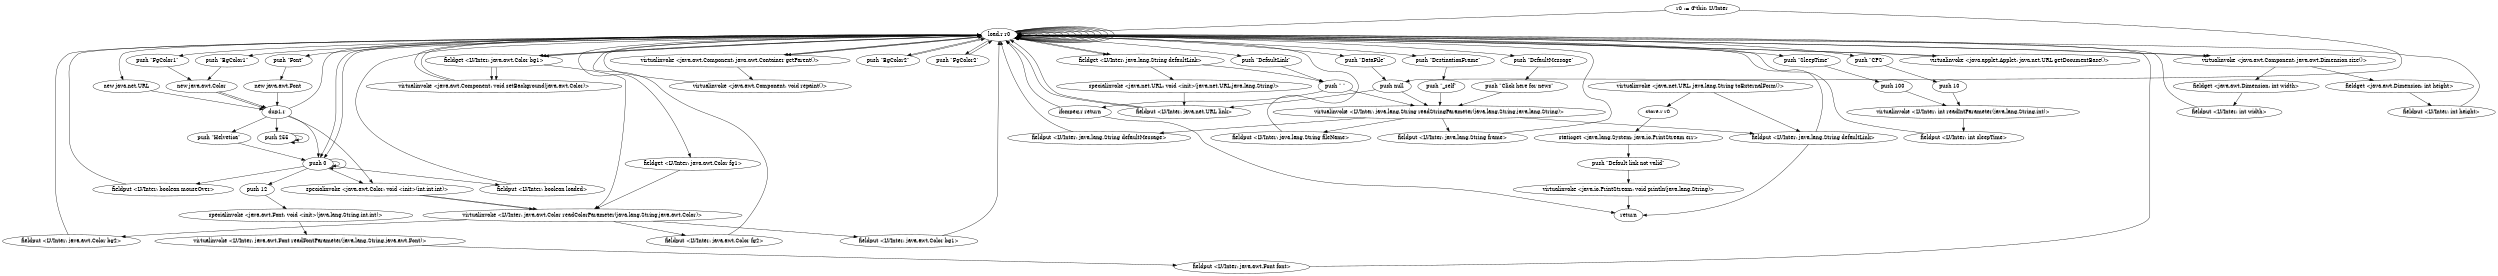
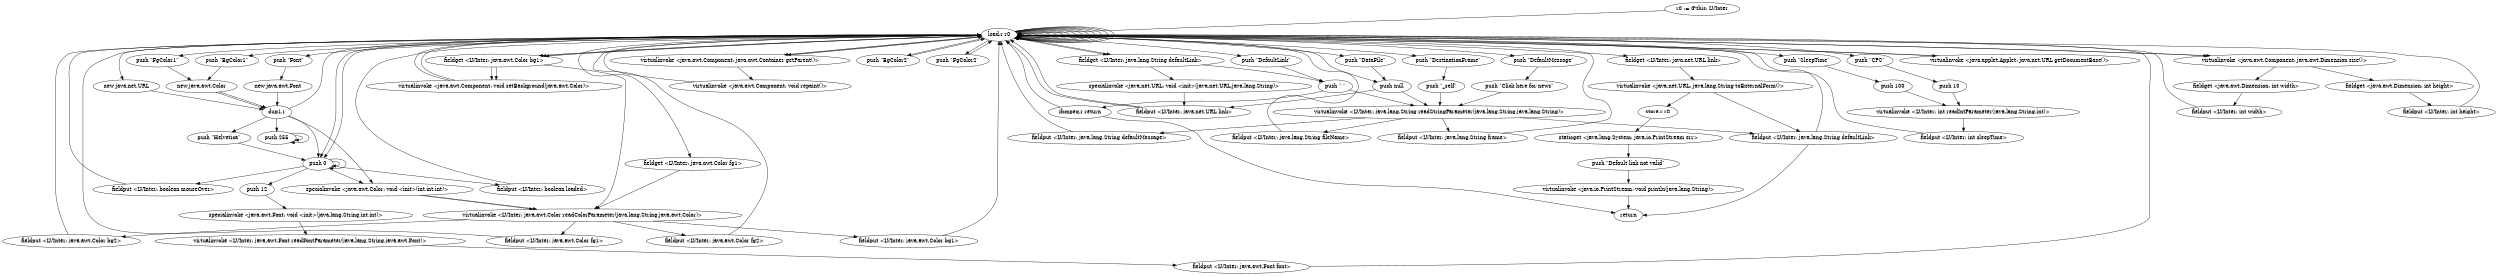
none -> (1673, 61)
(2243, 77) -> (1200, 42)
none -> (554, 241)
